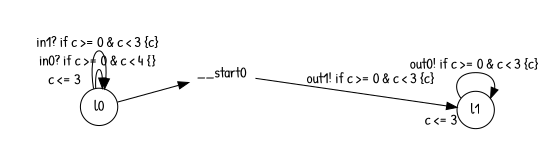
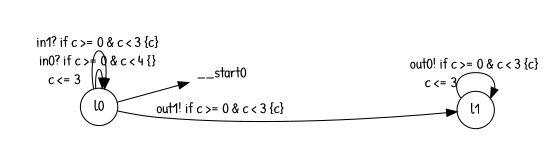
(351, 92) -> (282, 121)
